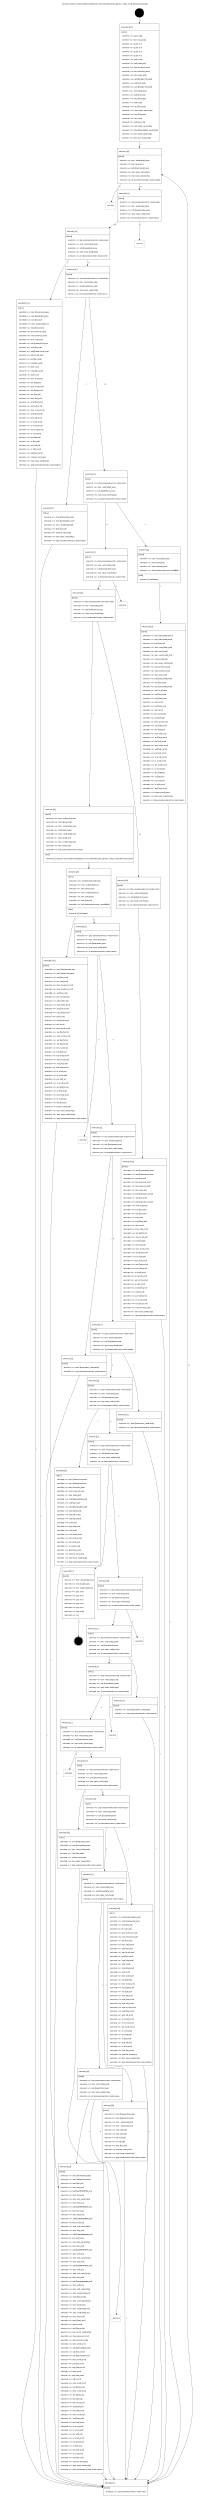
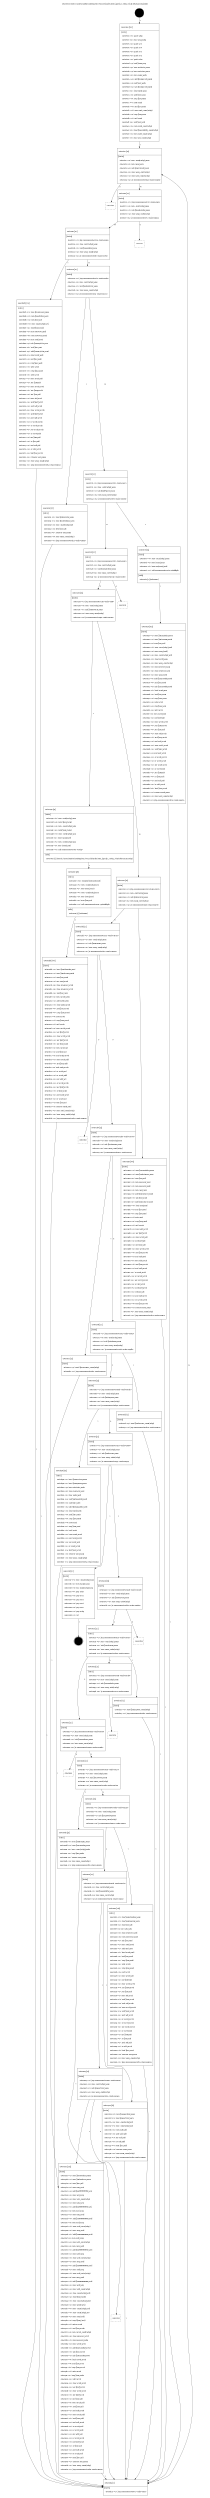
(94, 919) -> (118, 915)
(96, 1707) -> (78, 1687)
